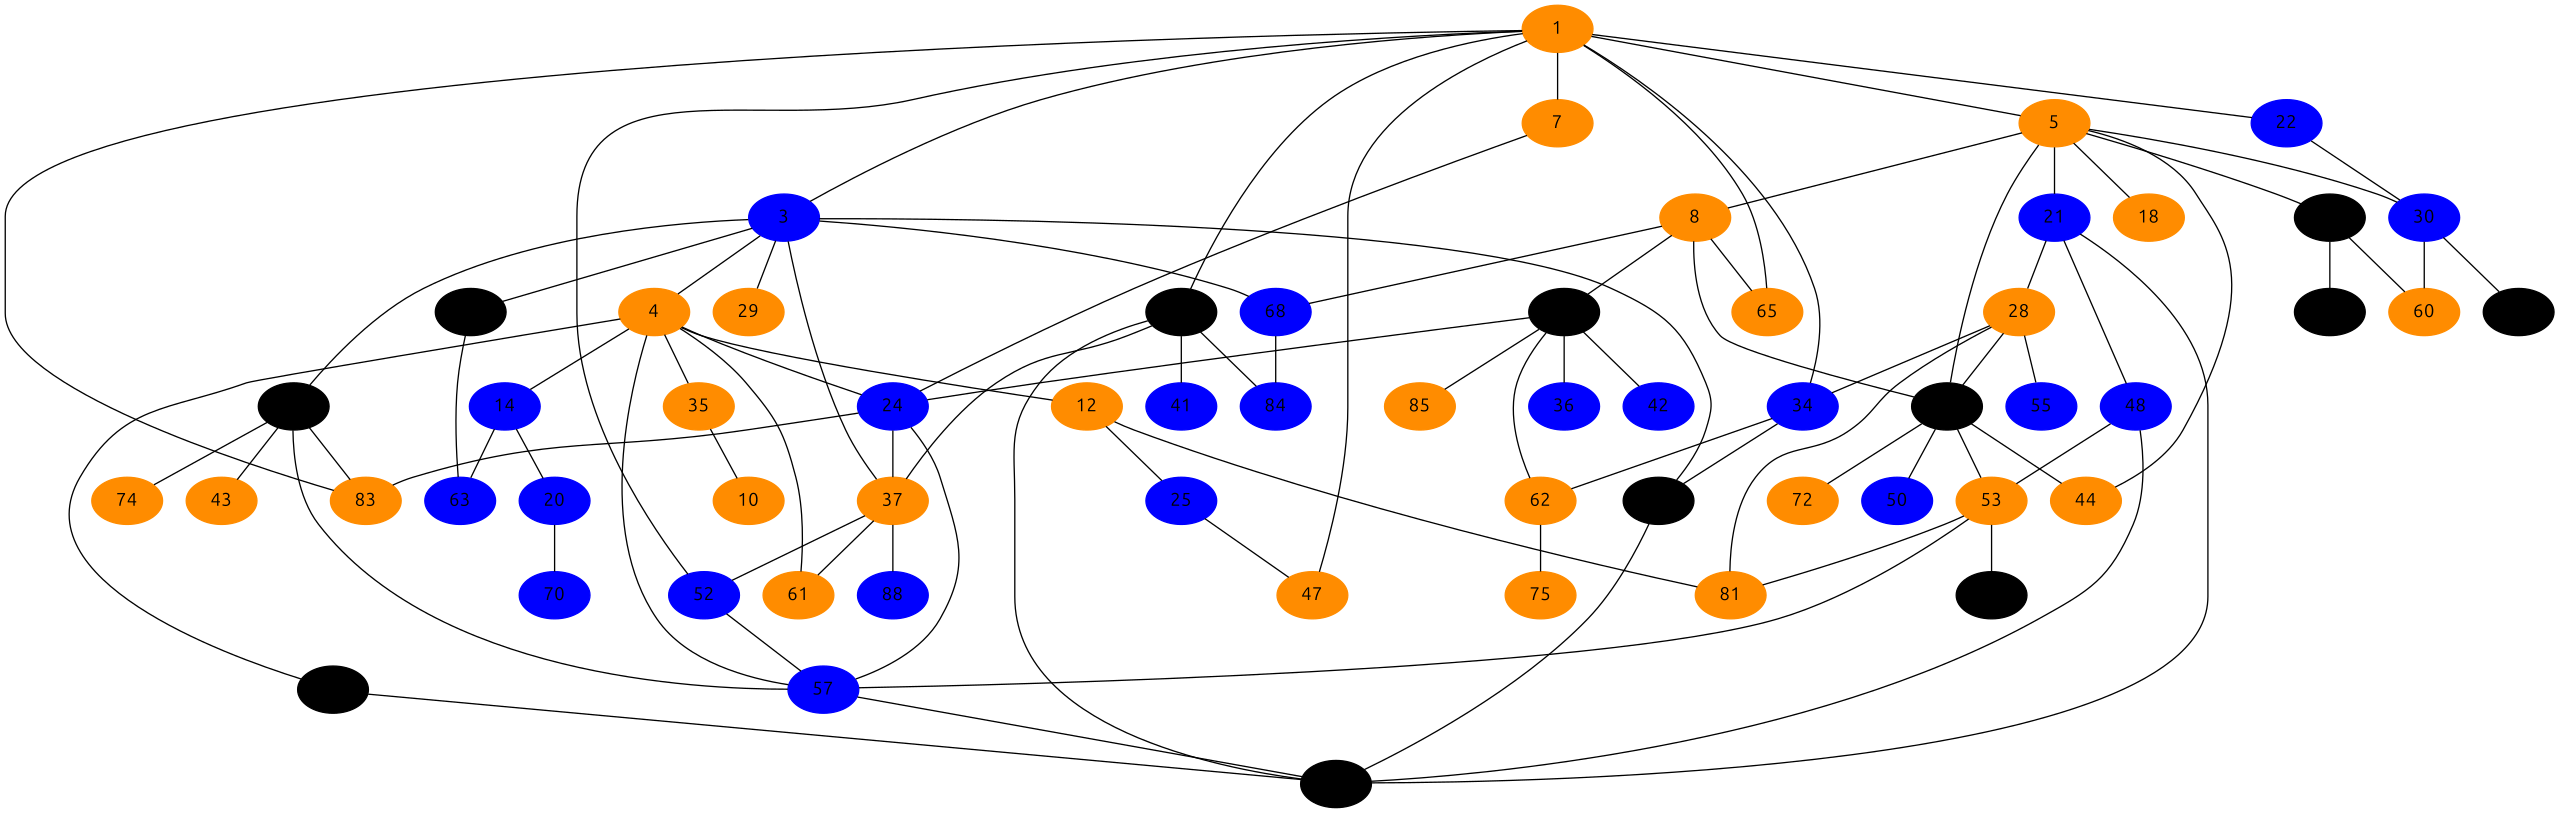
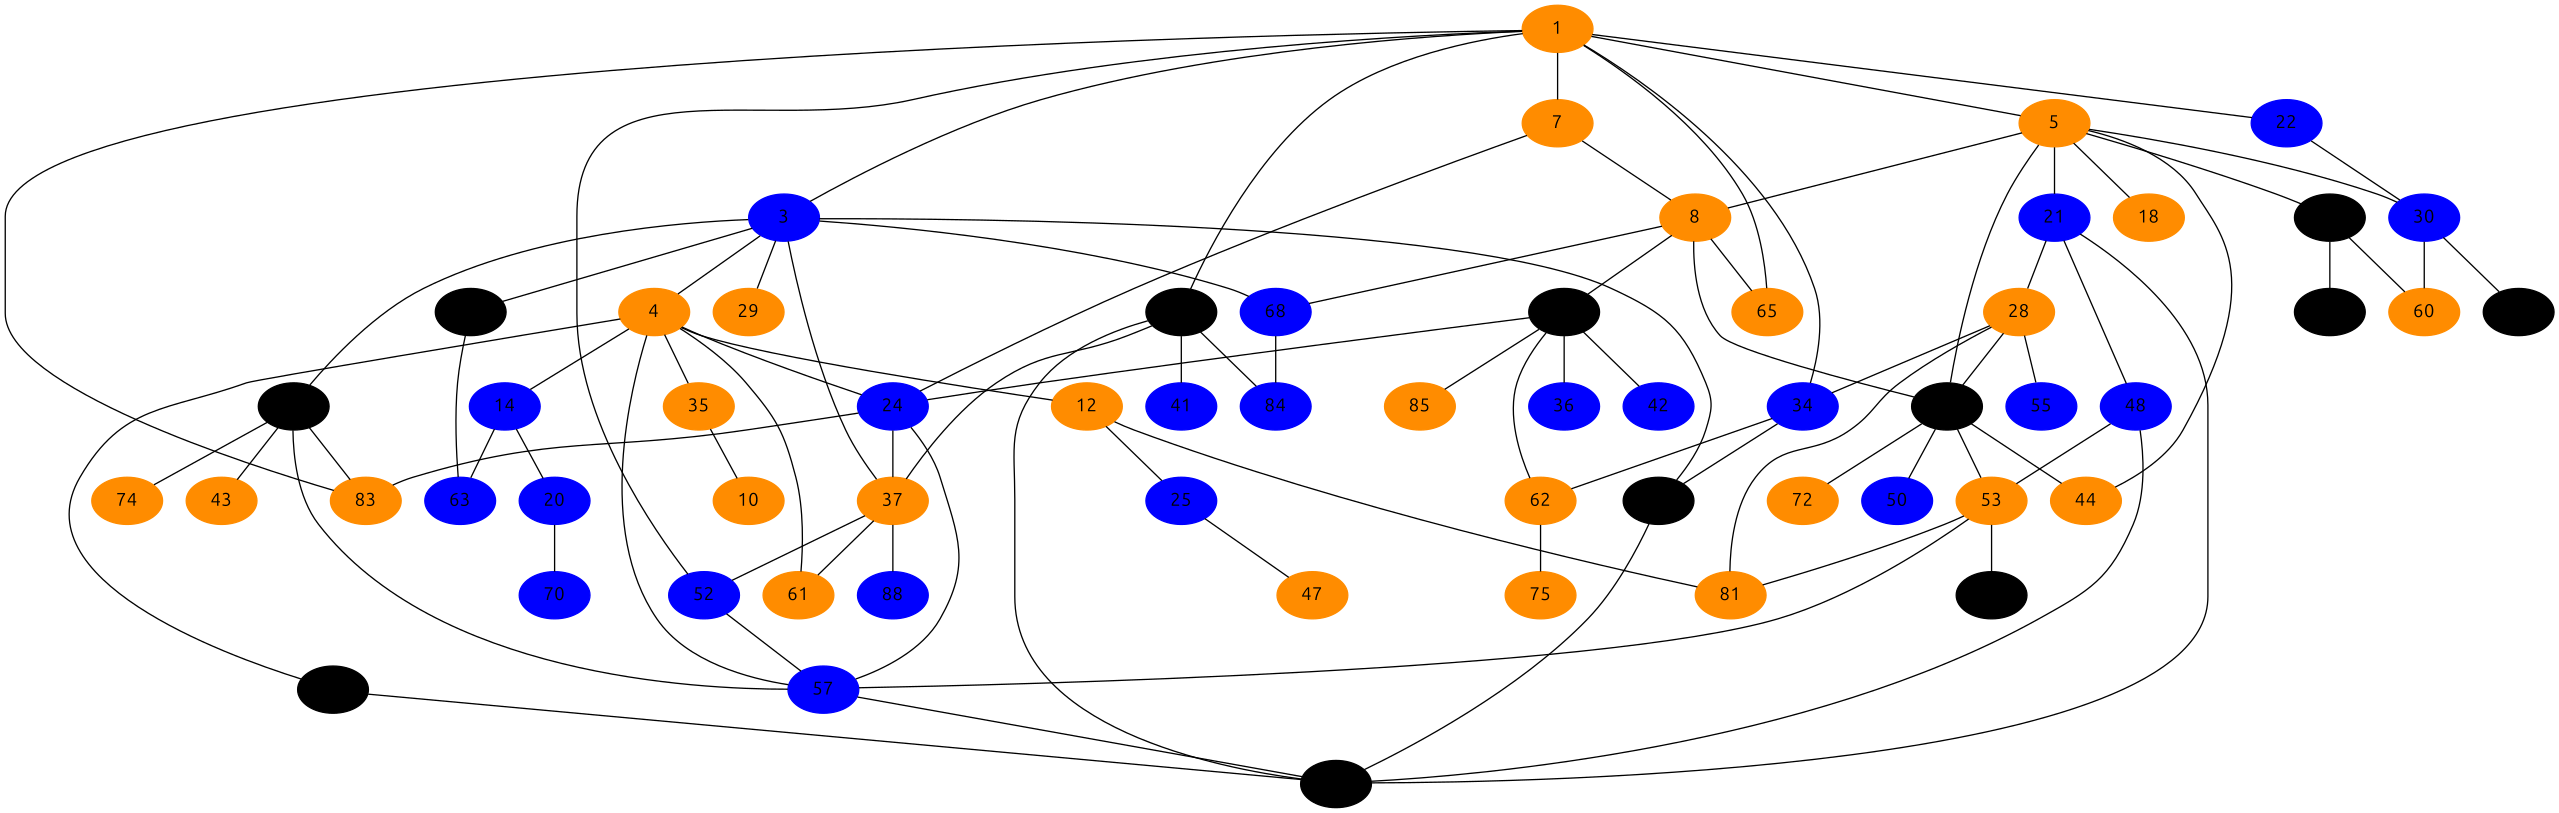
none -> (1627, 171)
(1348, 263) -> none
